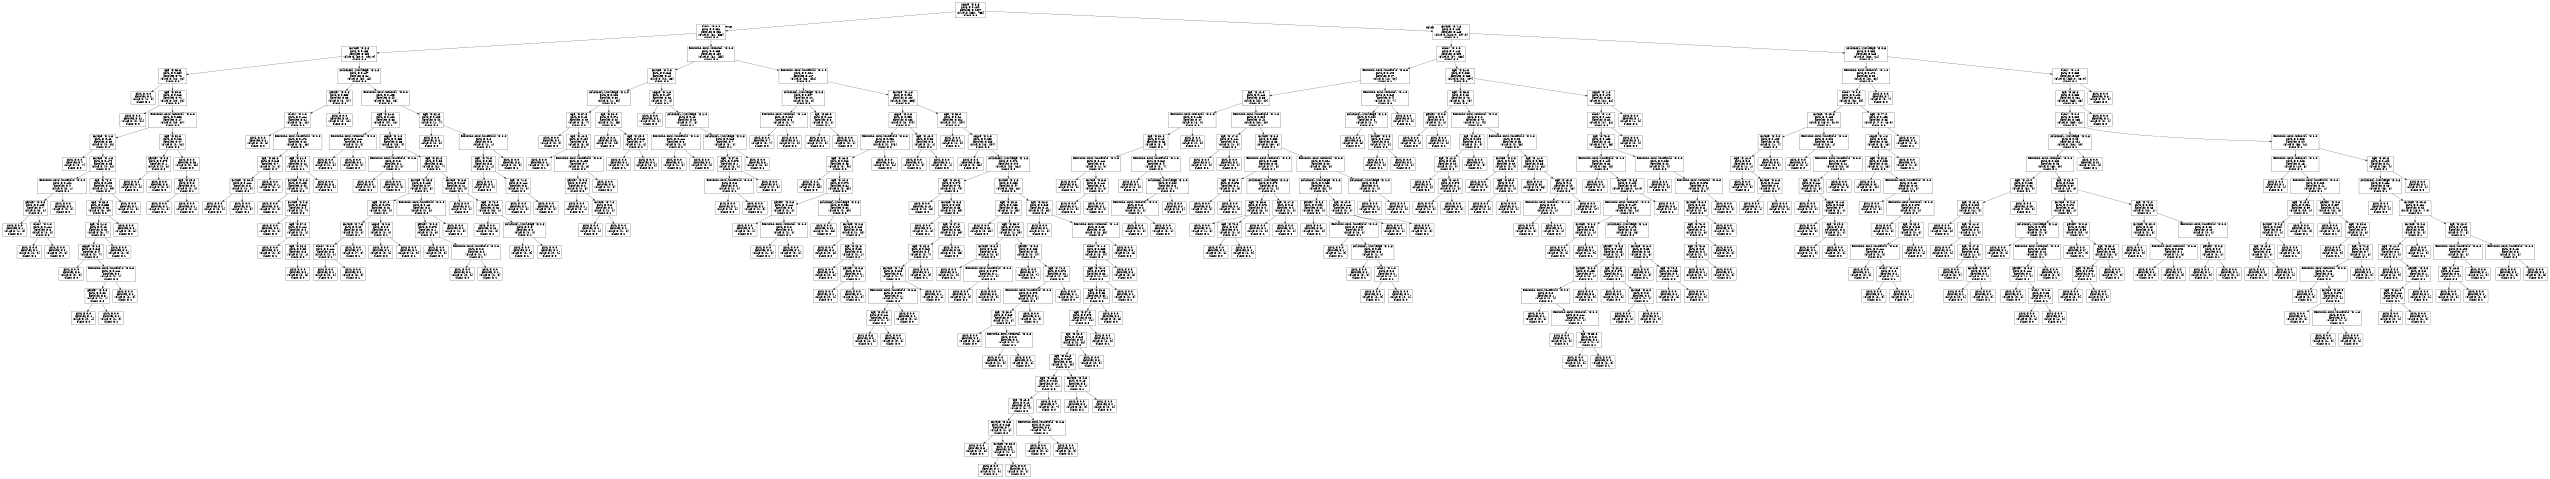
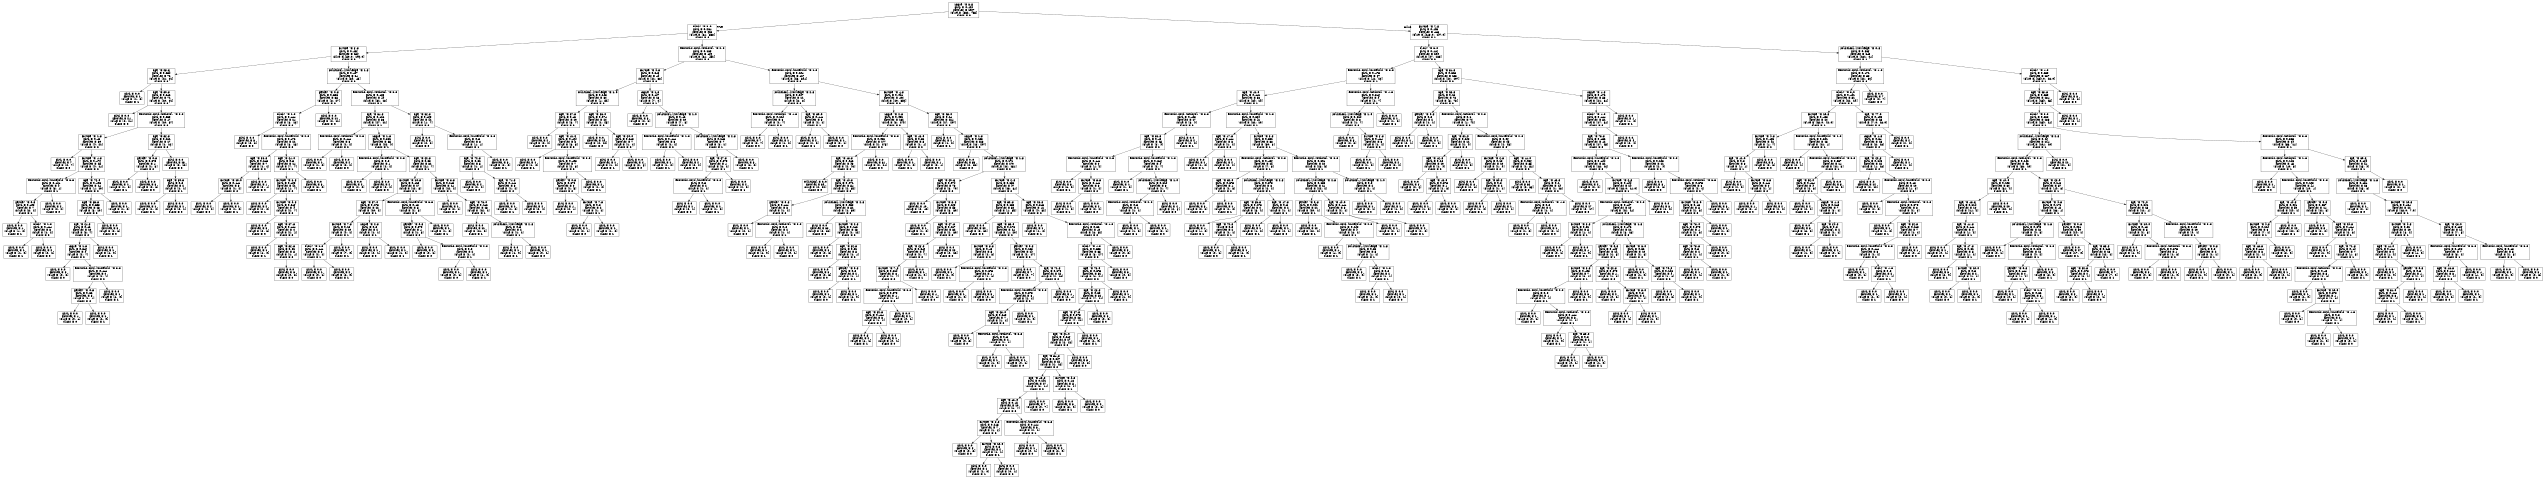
(810, 186) -> (815, 186)
(1230, 230) -> (1225, 230)
(1942, 230) -> none
